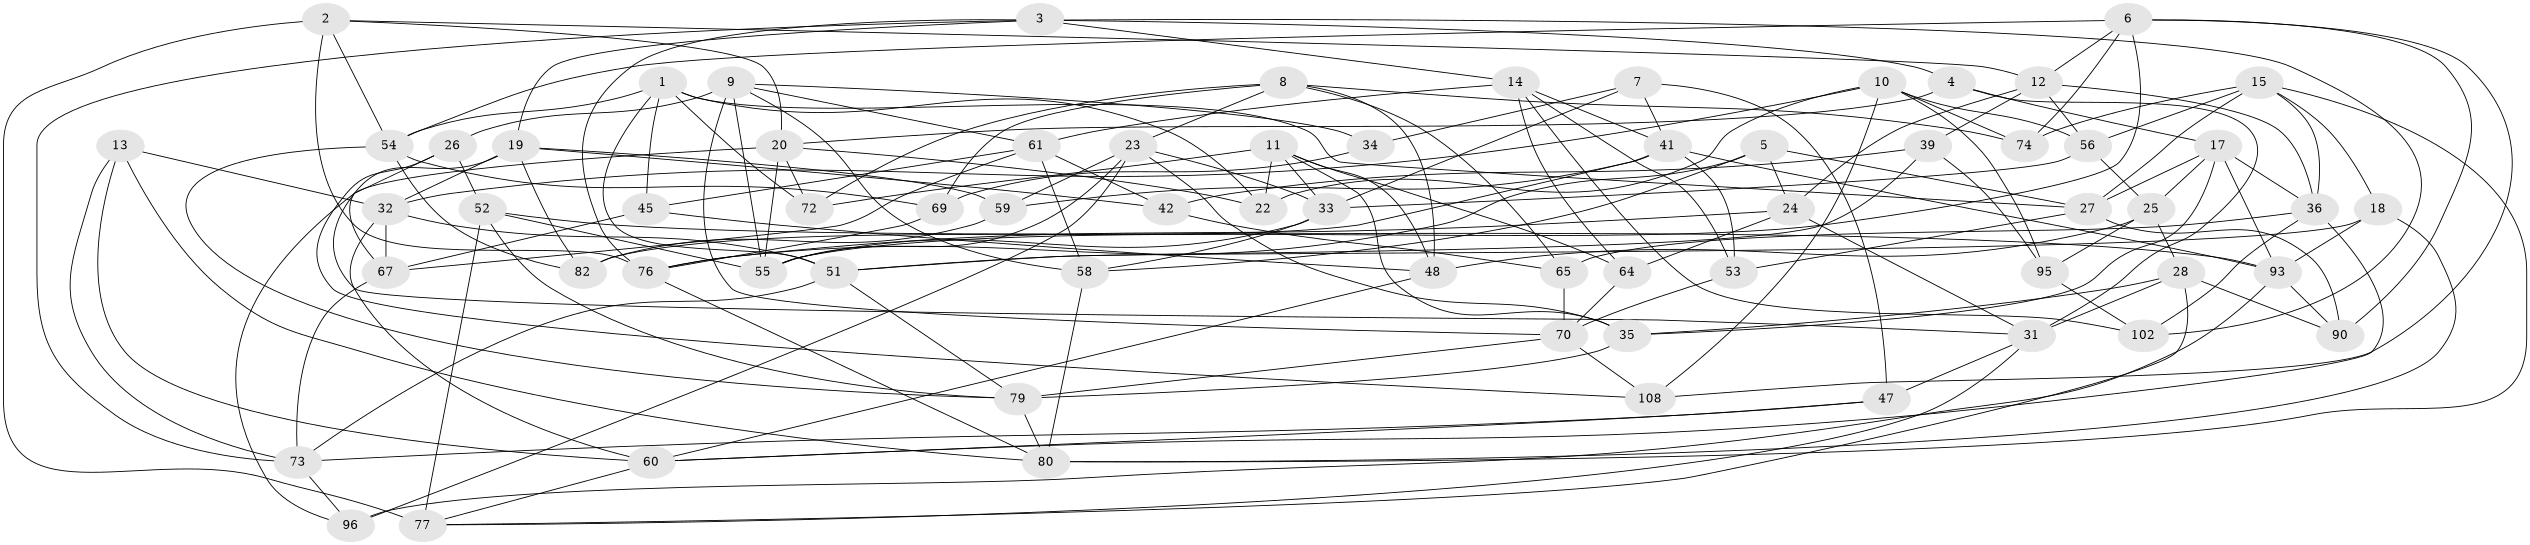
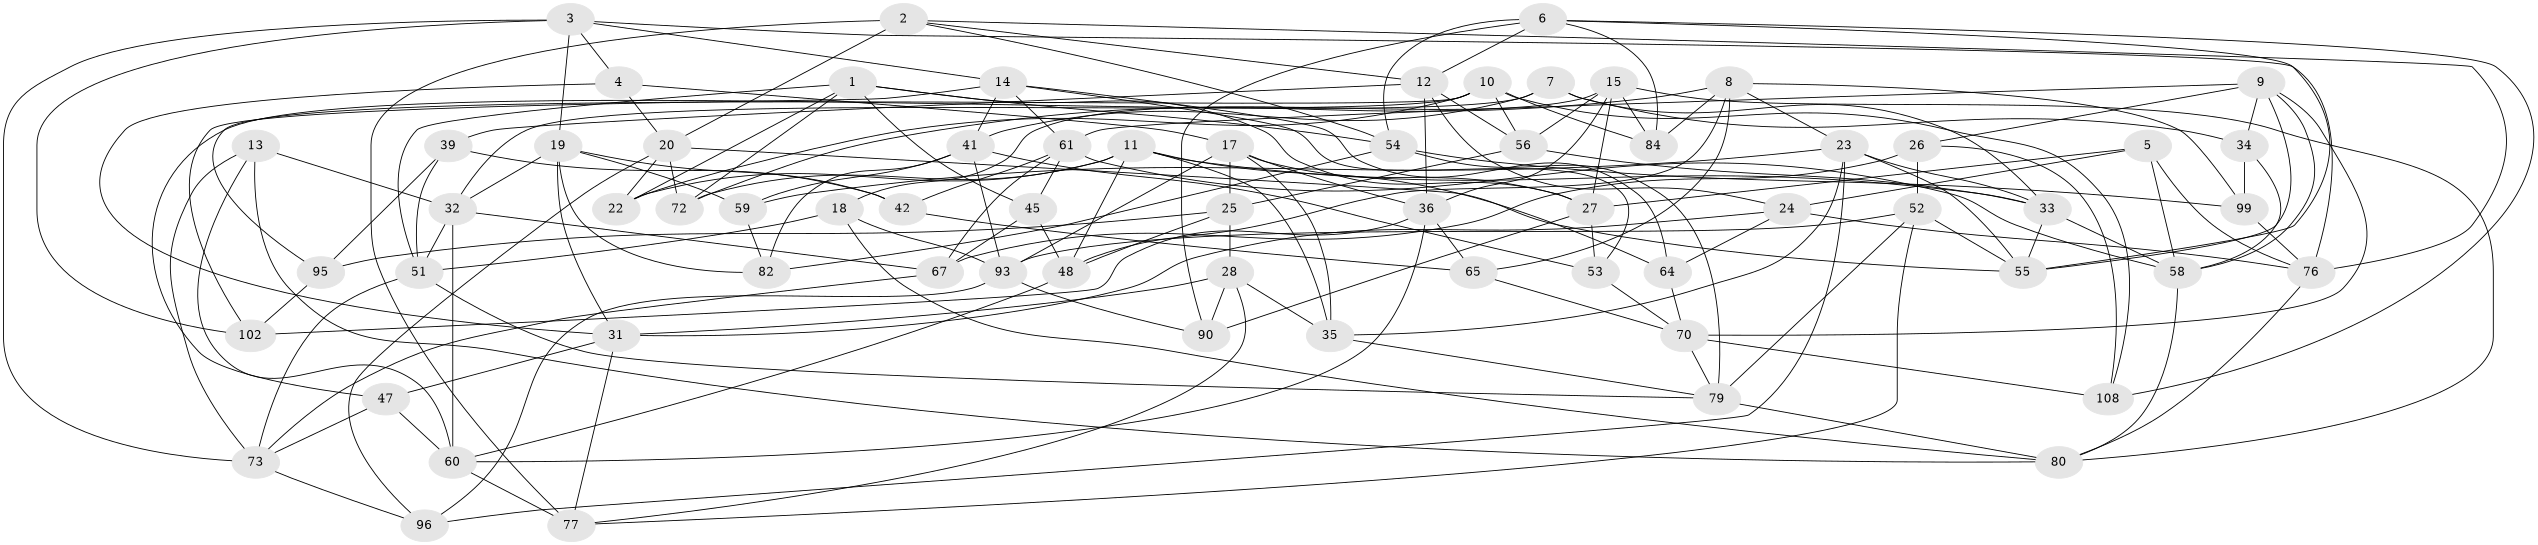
(2025, 146) -> (1654, 146)
(940, 209) -> (2245, 209)
none -> (2263, 240)
